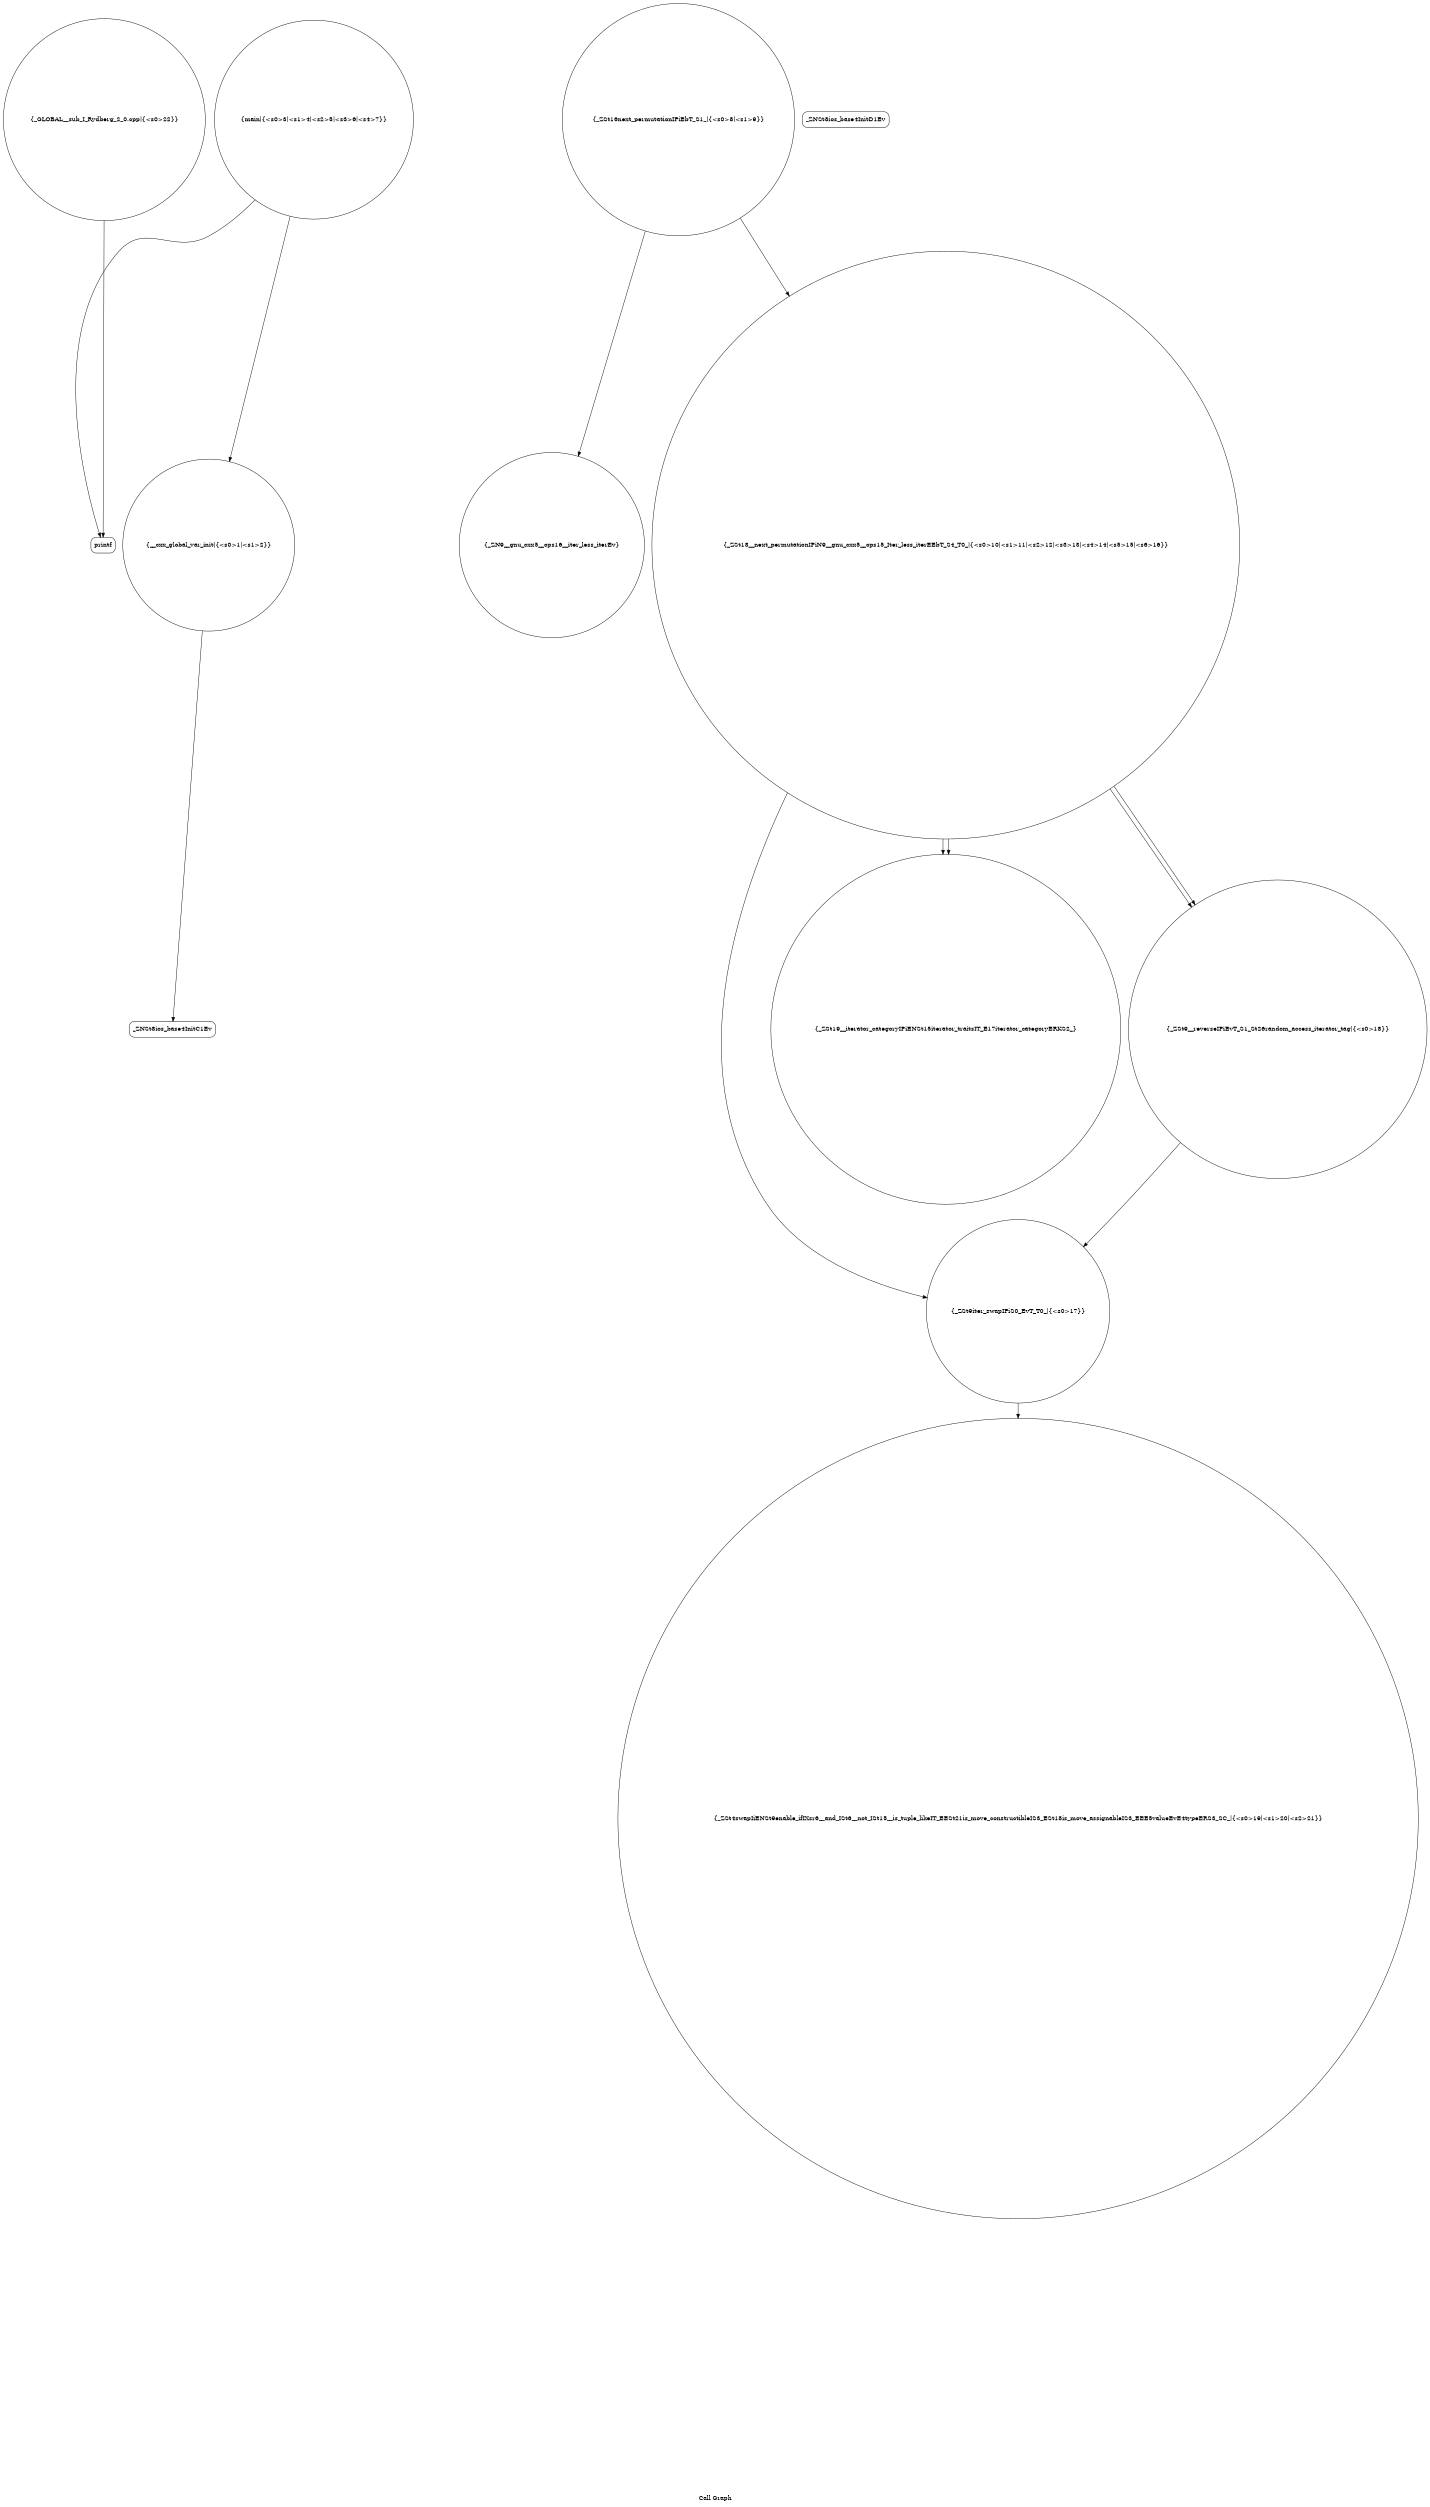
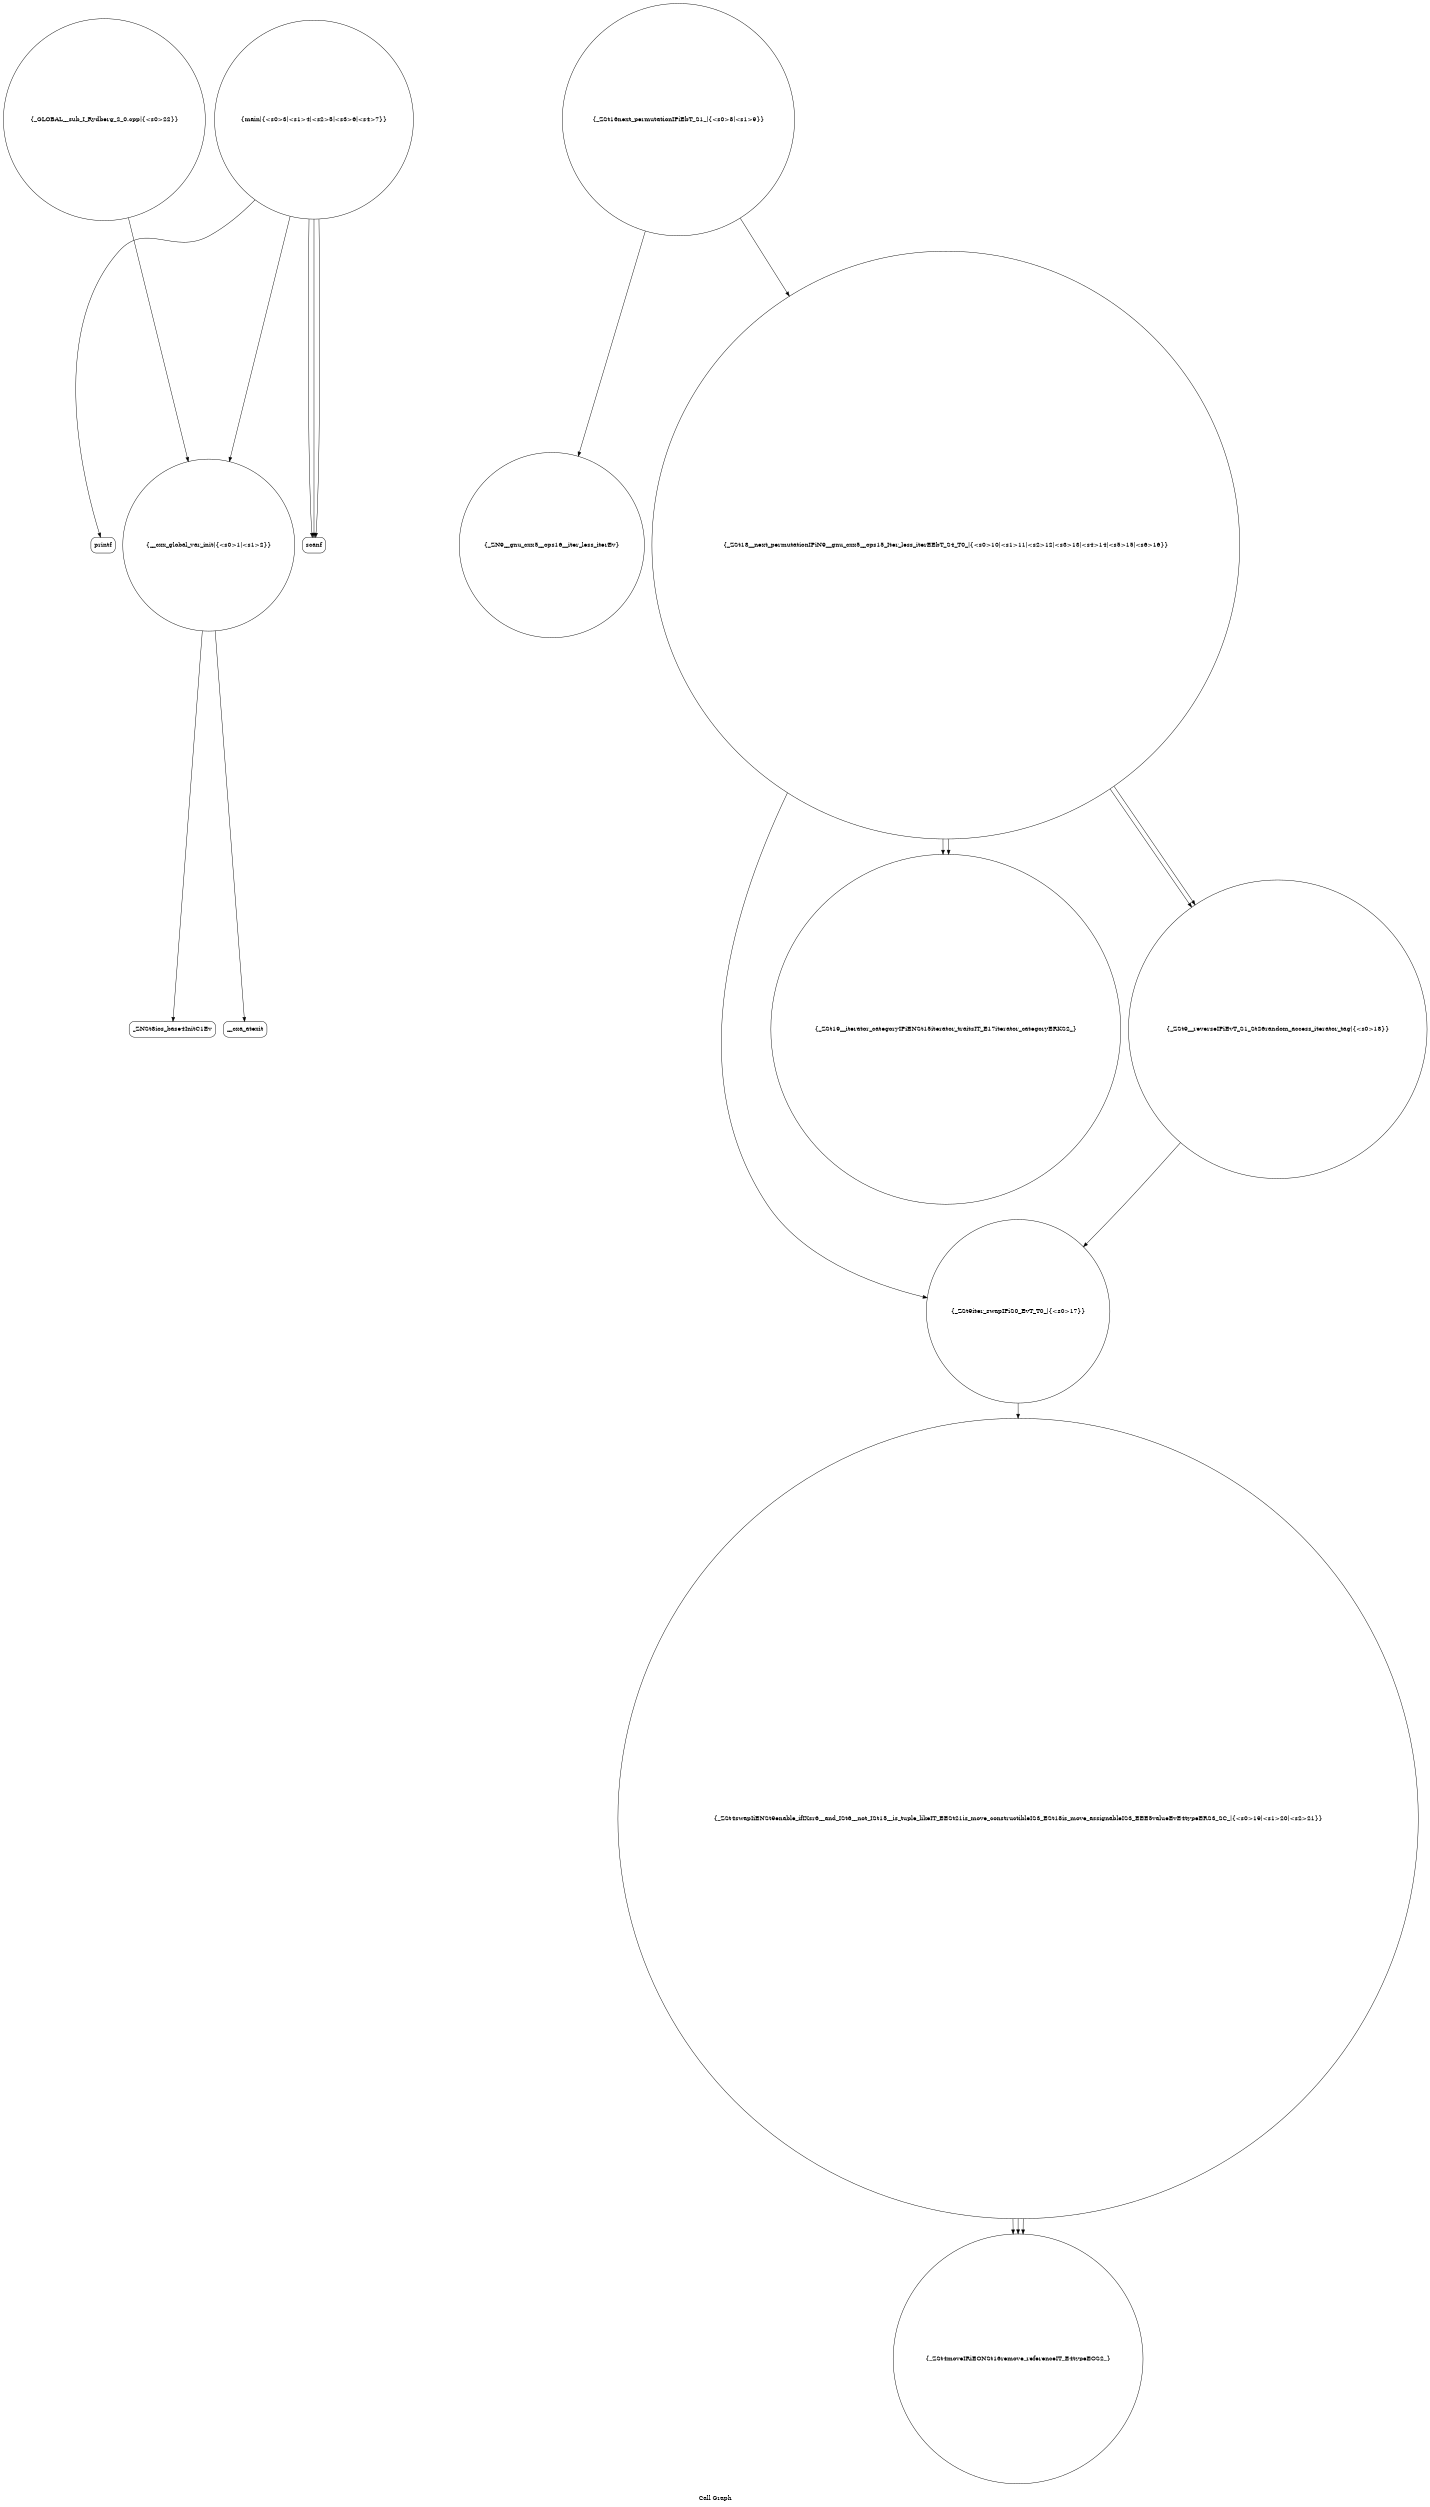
(846, 120) -> none
(104, 377) -> (158, 338)
none -> (314, 545)
none -> (245, 1029)
none -> (1018, 2359)
